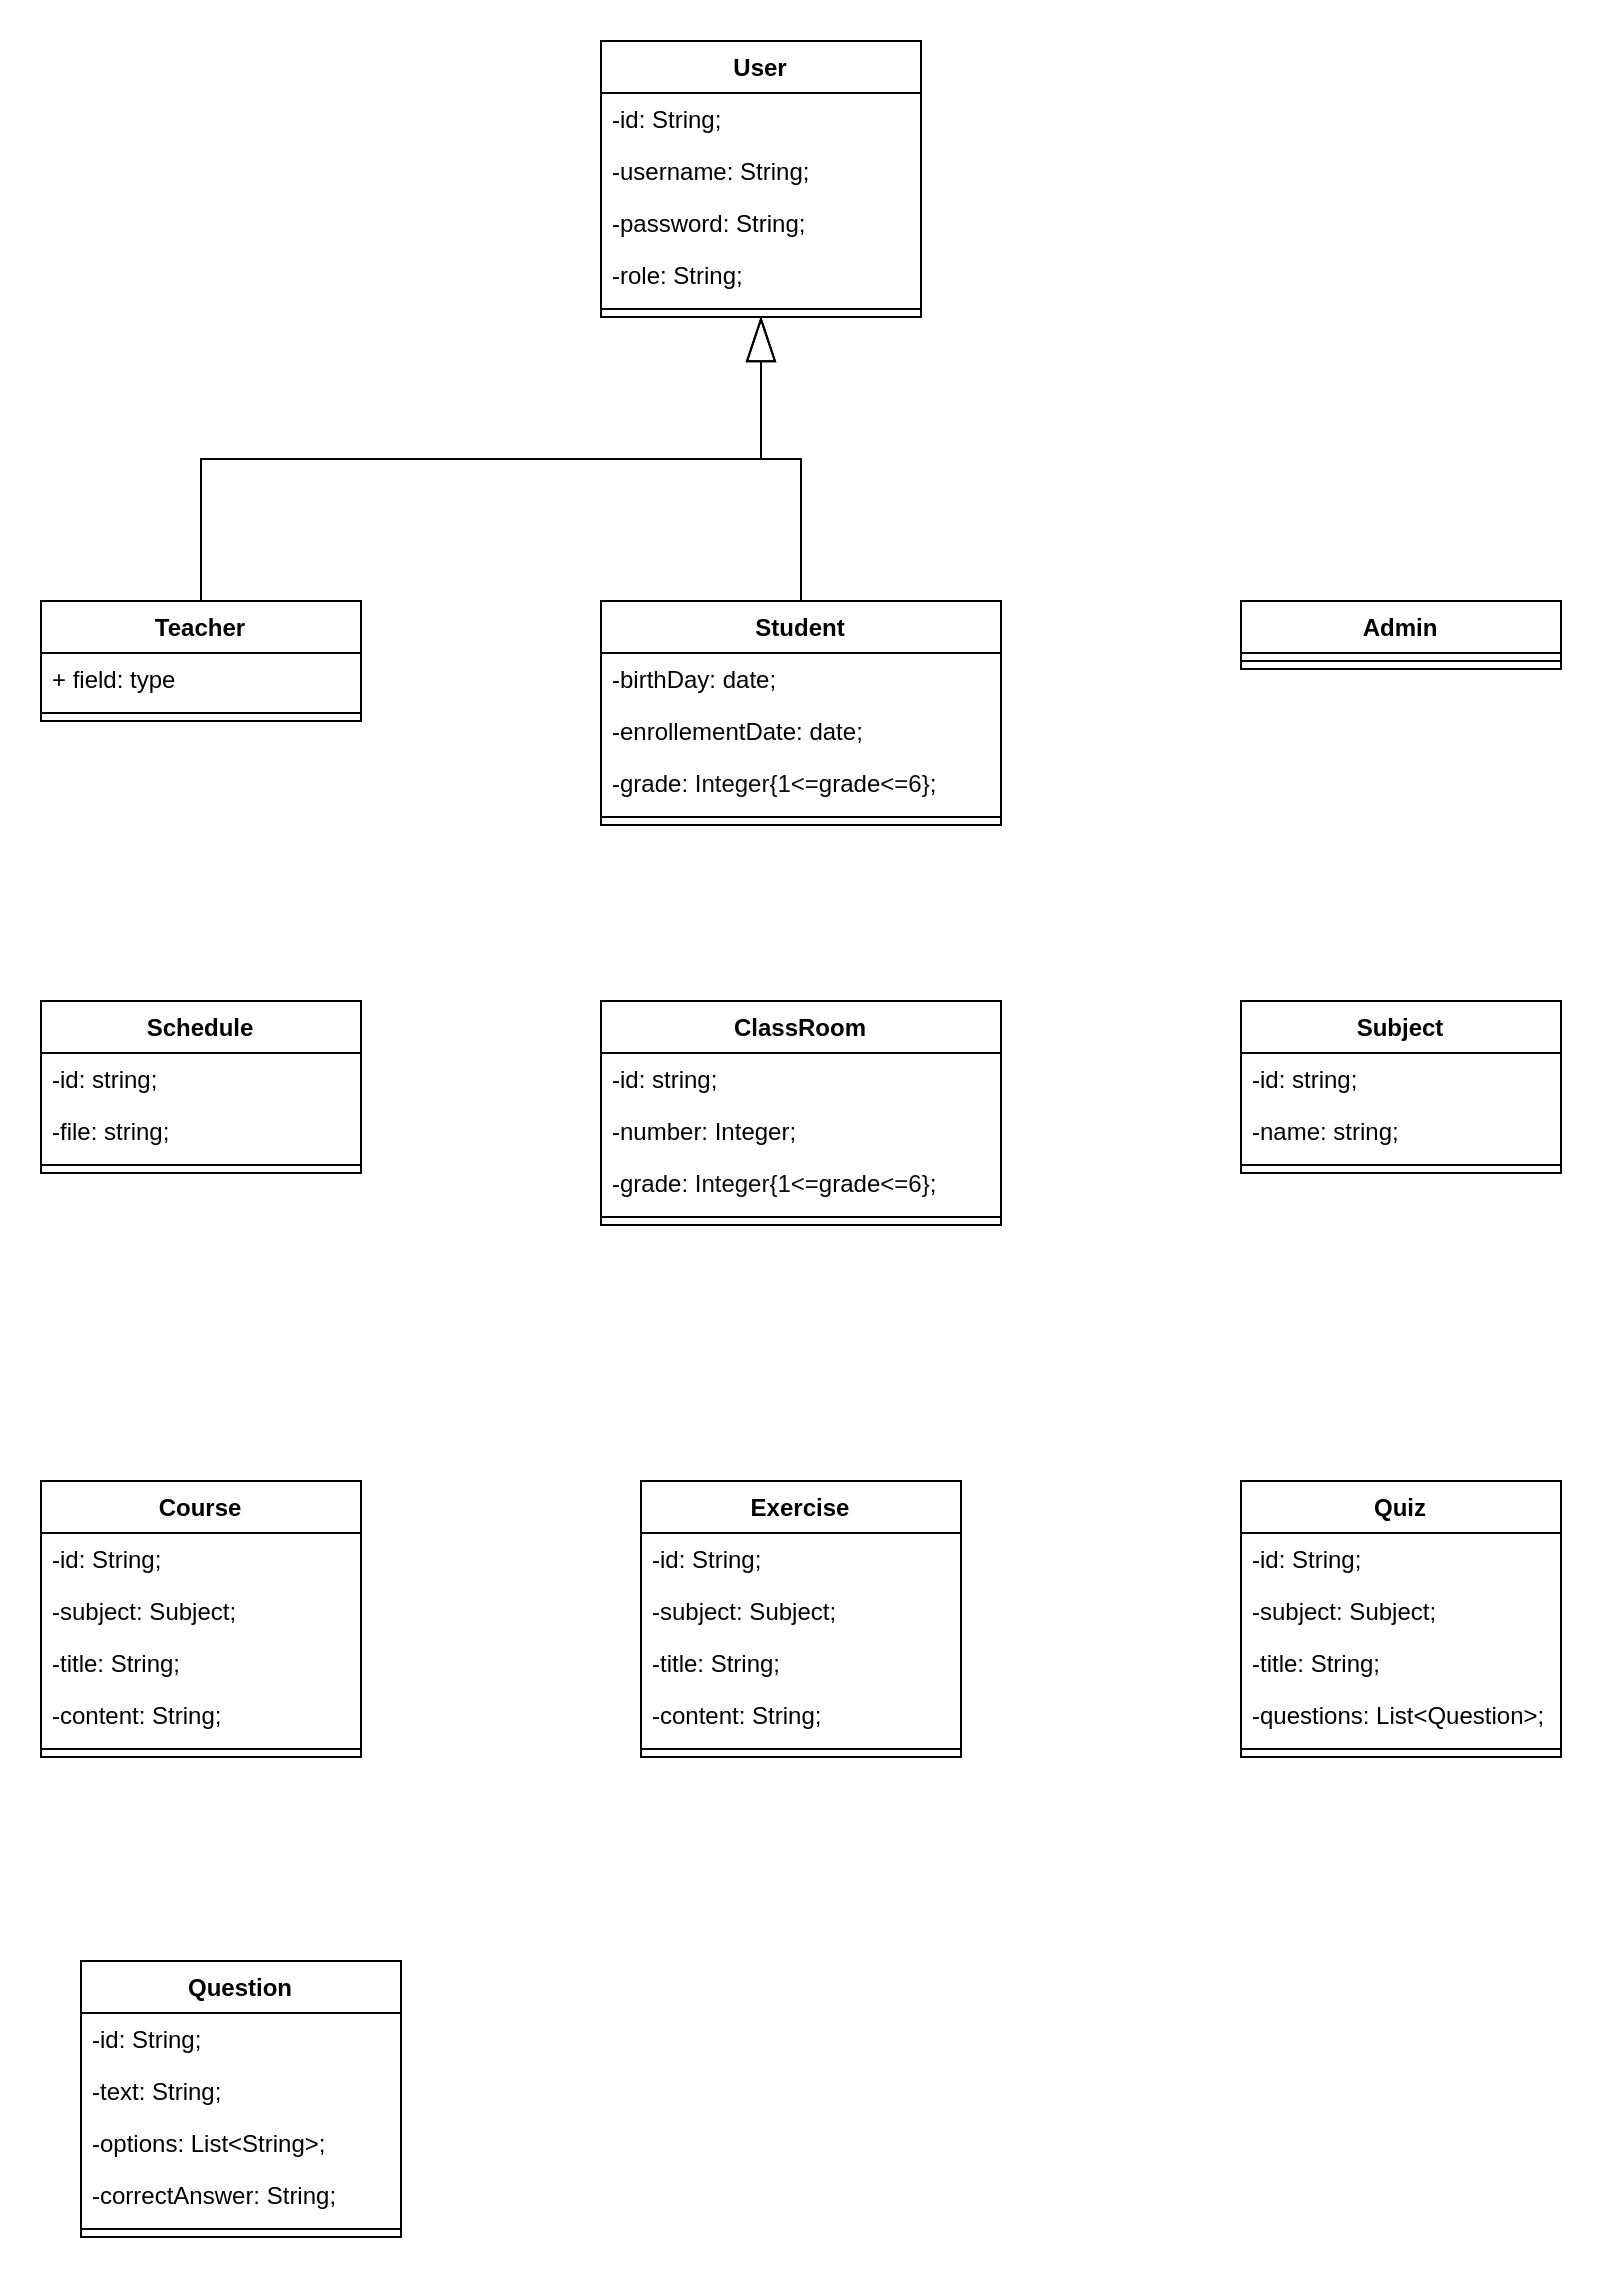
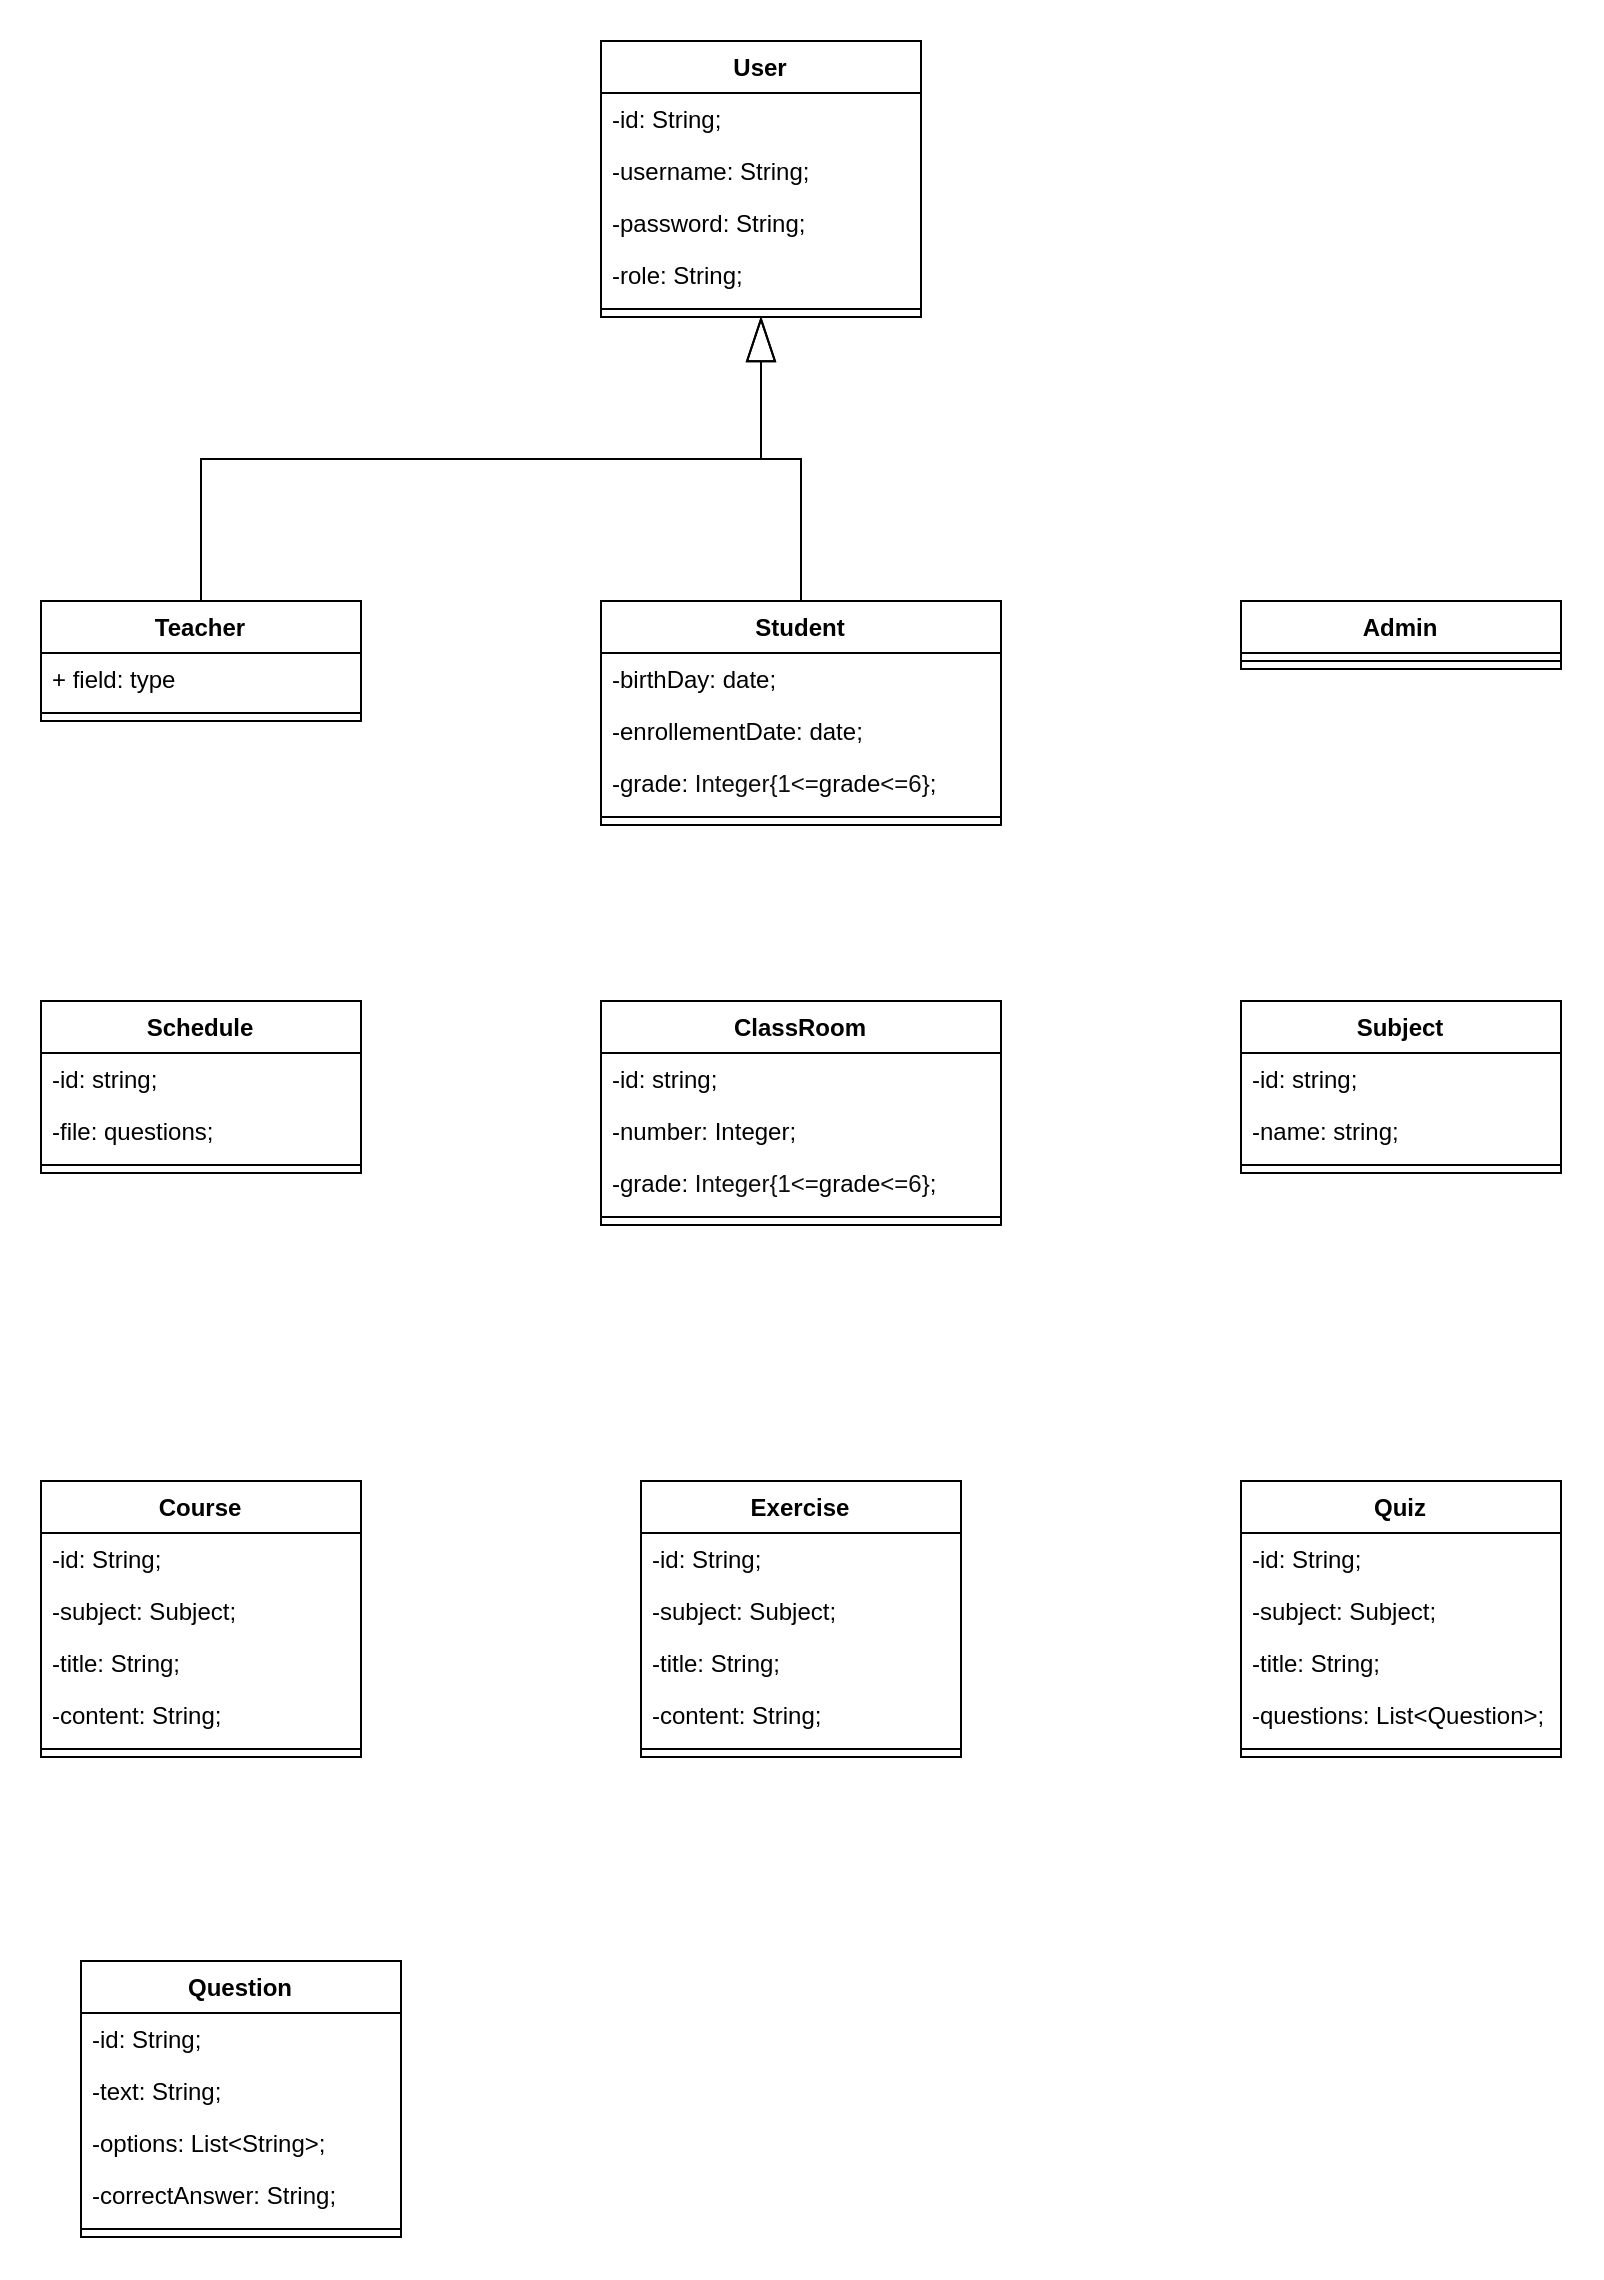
(128, 1133) -> (149, 1133)
